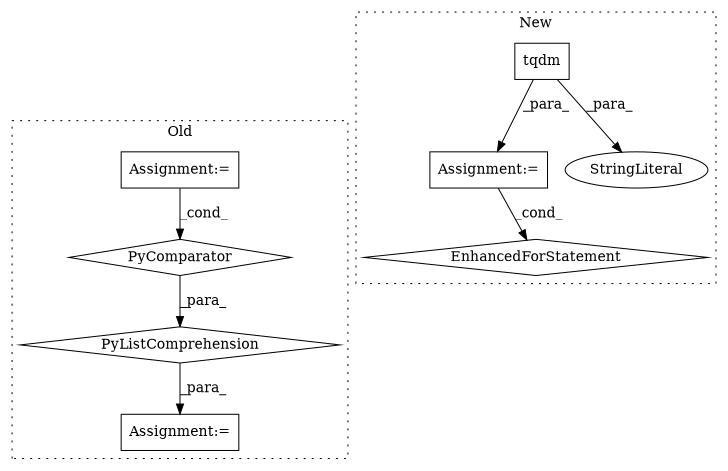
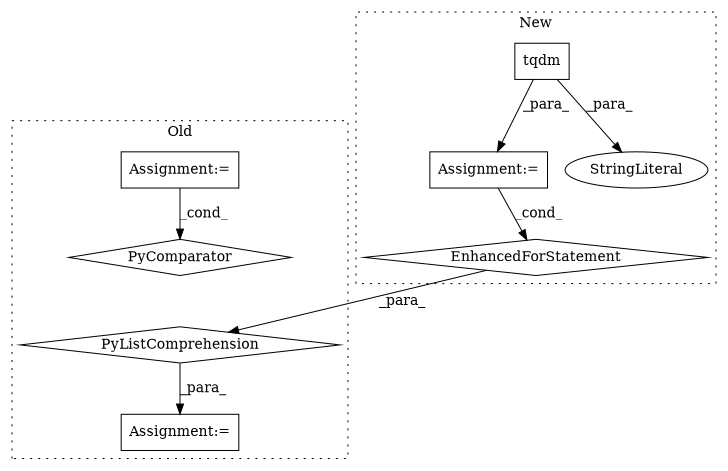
(180, 296) -> (362, 300)
